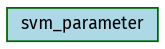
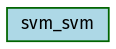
(82, 25) -> (58, 25)
